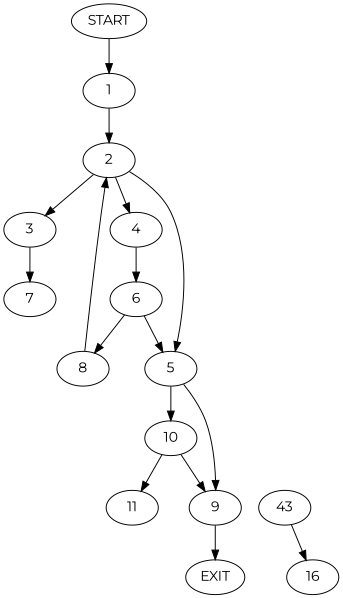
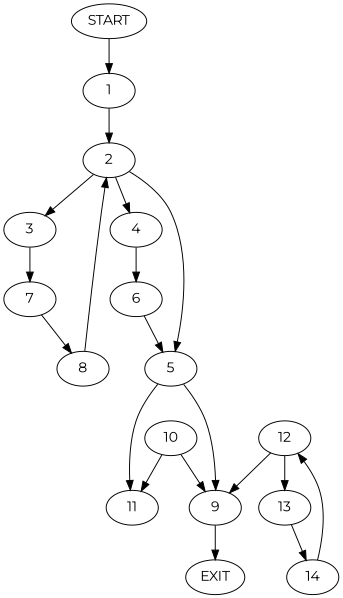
(113, 330) -> (53, 330)
(171, 399) -> (134, 429)
none -> (285, 438)
(285, 508) -> (285, 508)
(313, 577) -> (313, 577)
